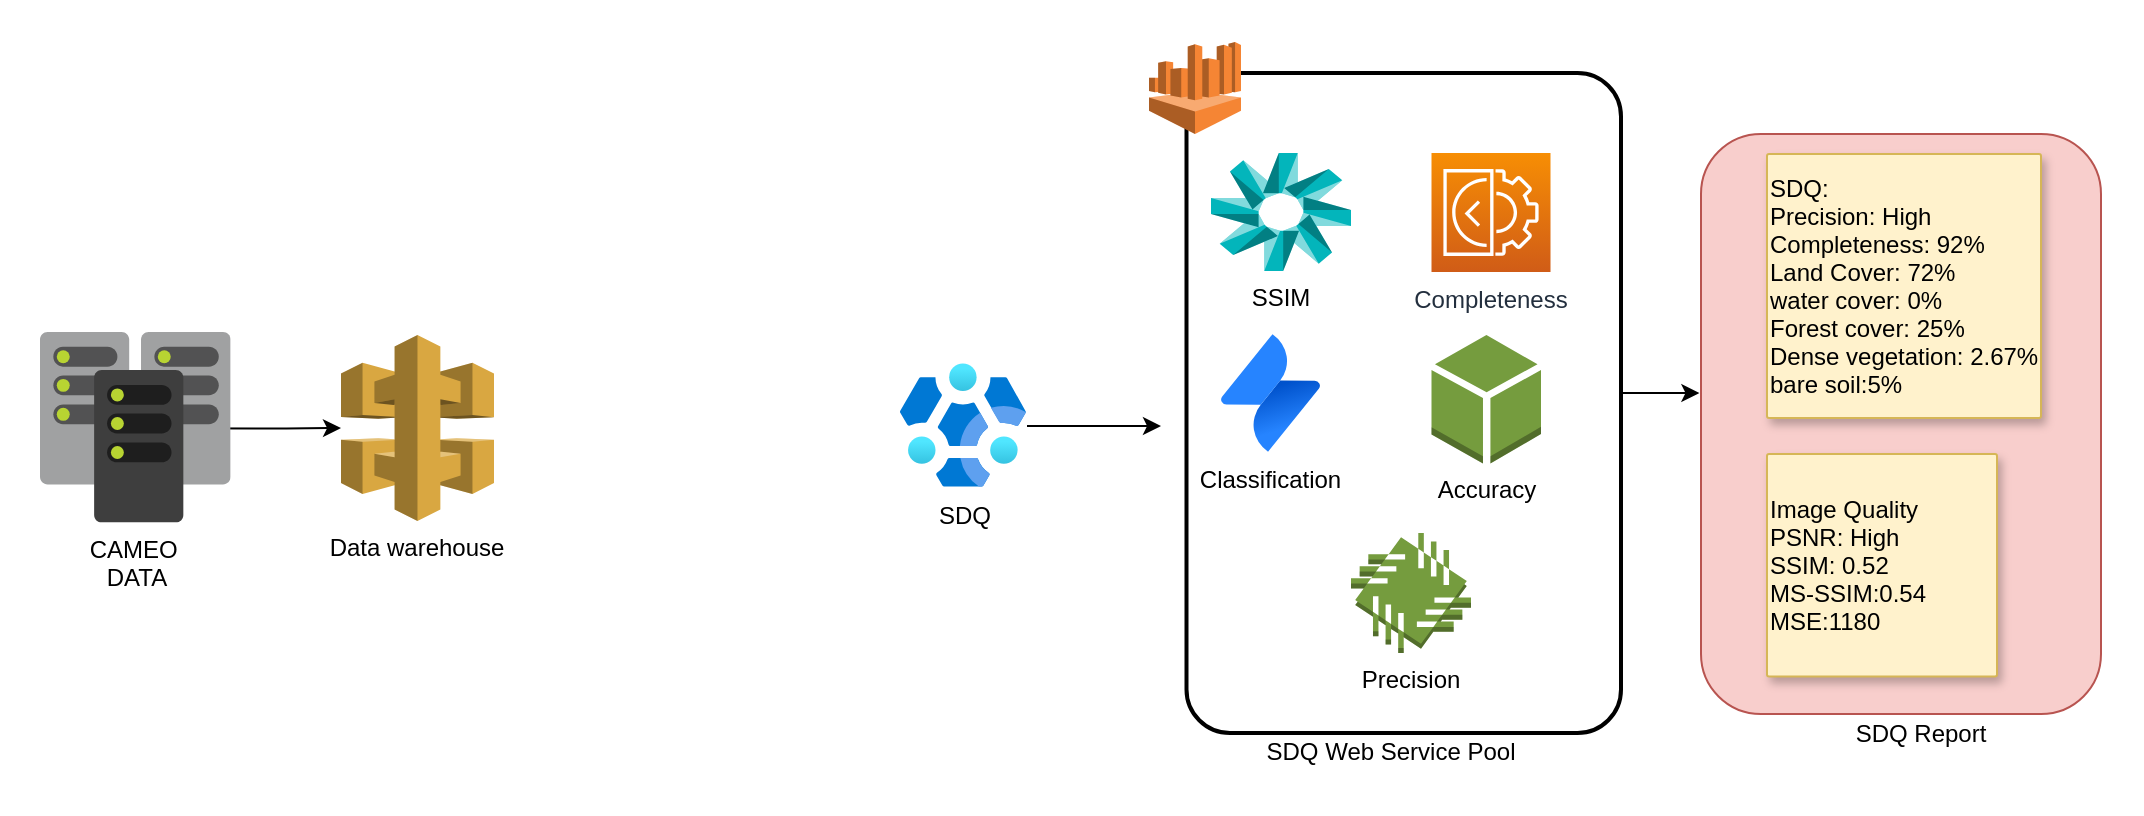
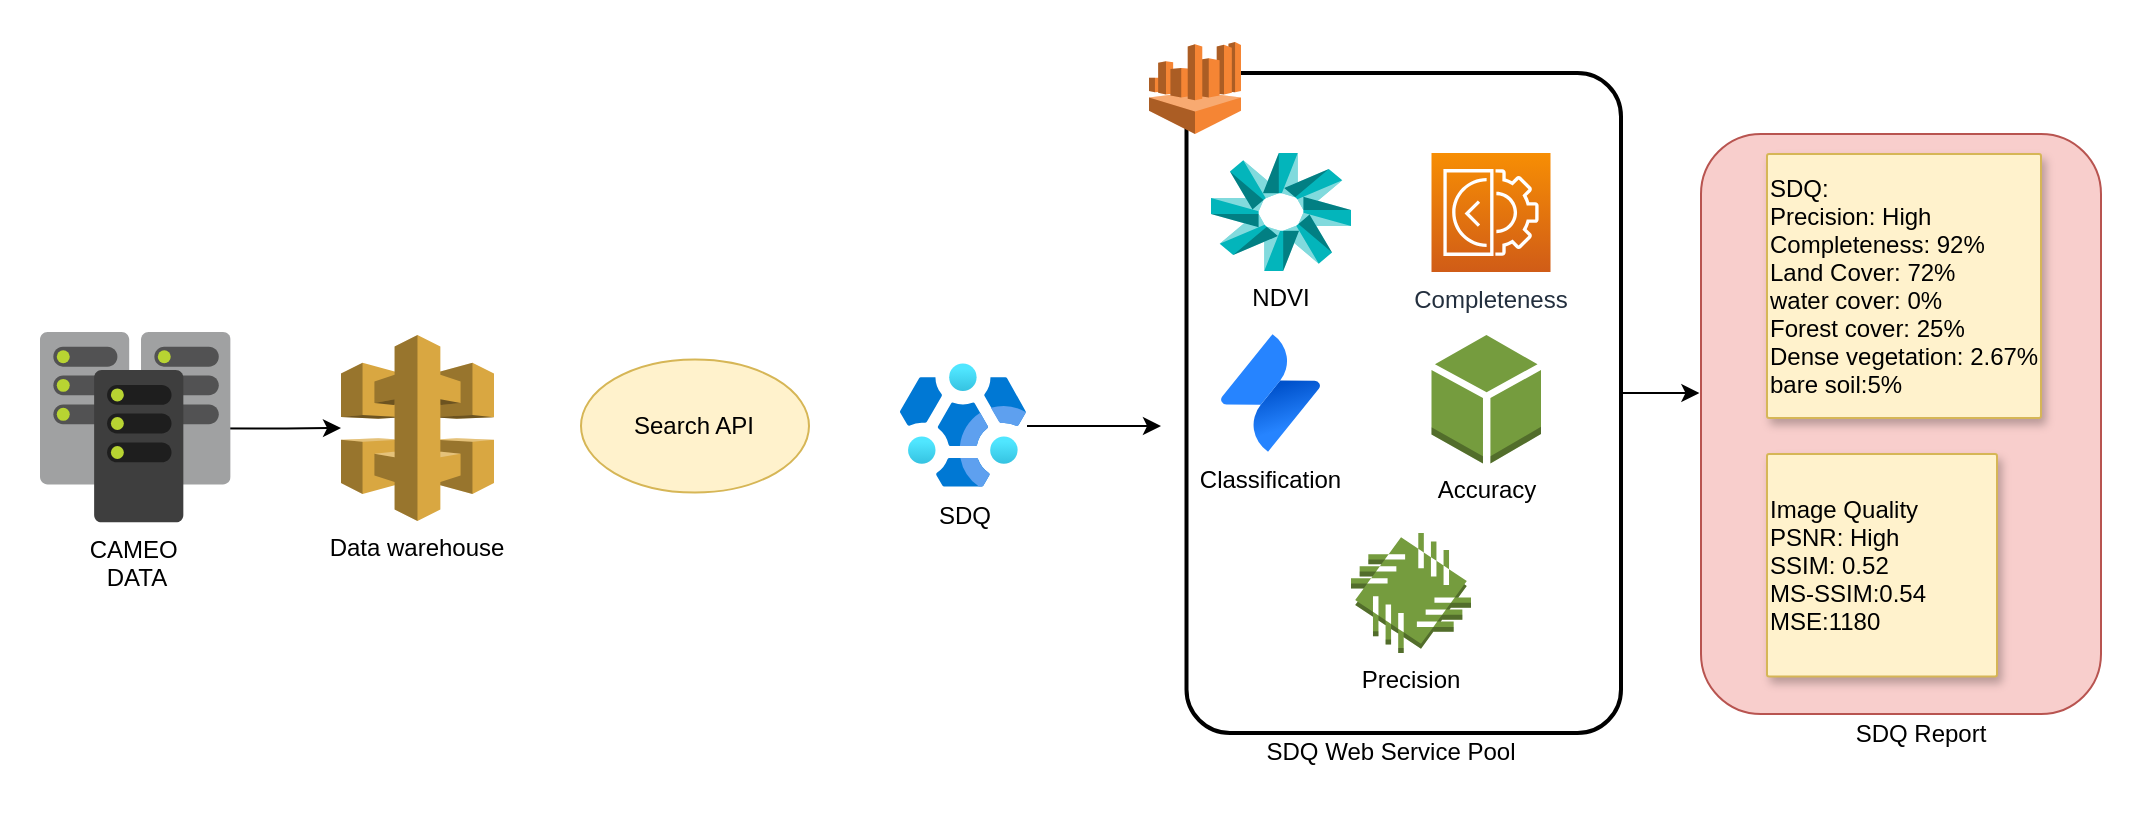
(1282, 299) -> (1282, 299)
none -> (695, 426)
